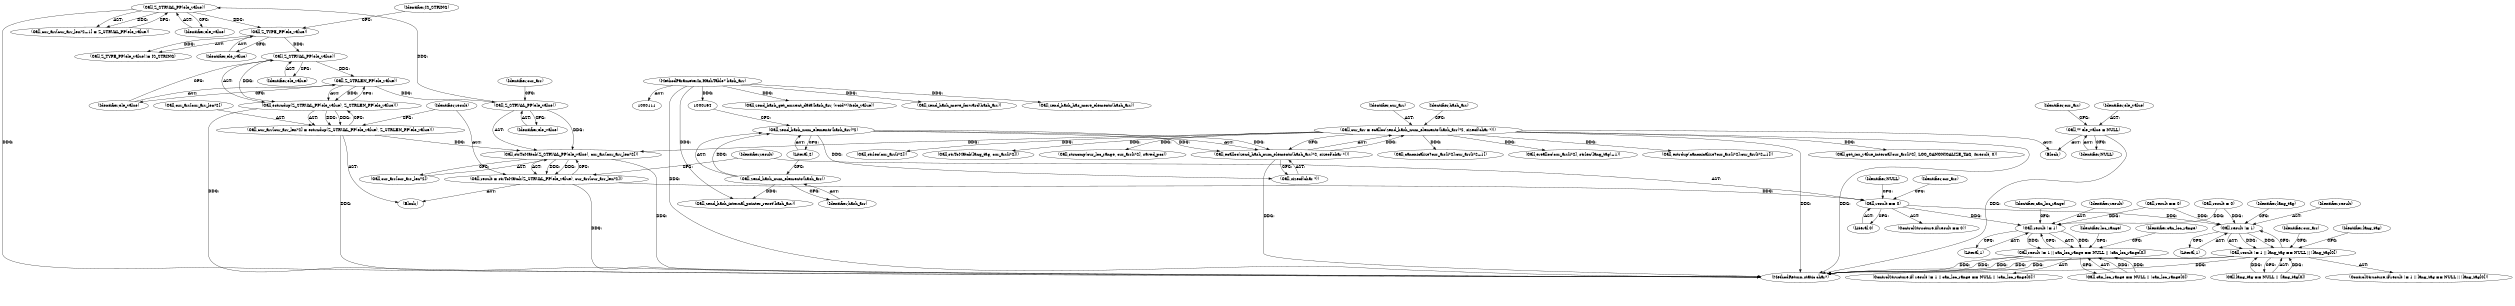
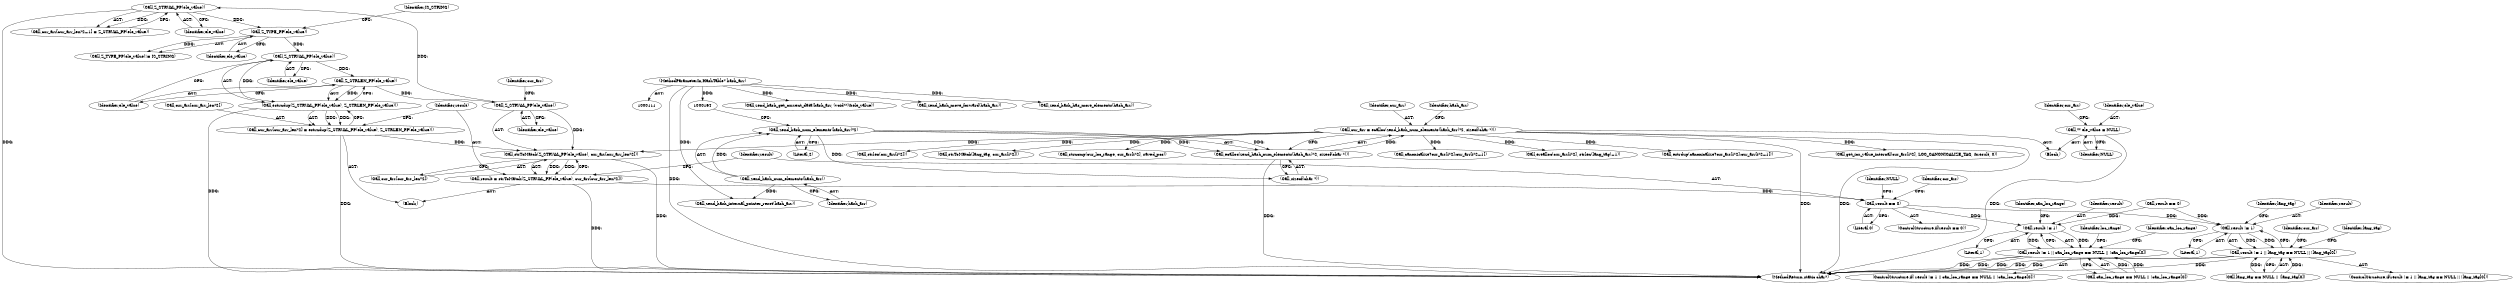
(794, 166) -> none
(2218, 204) -> none
